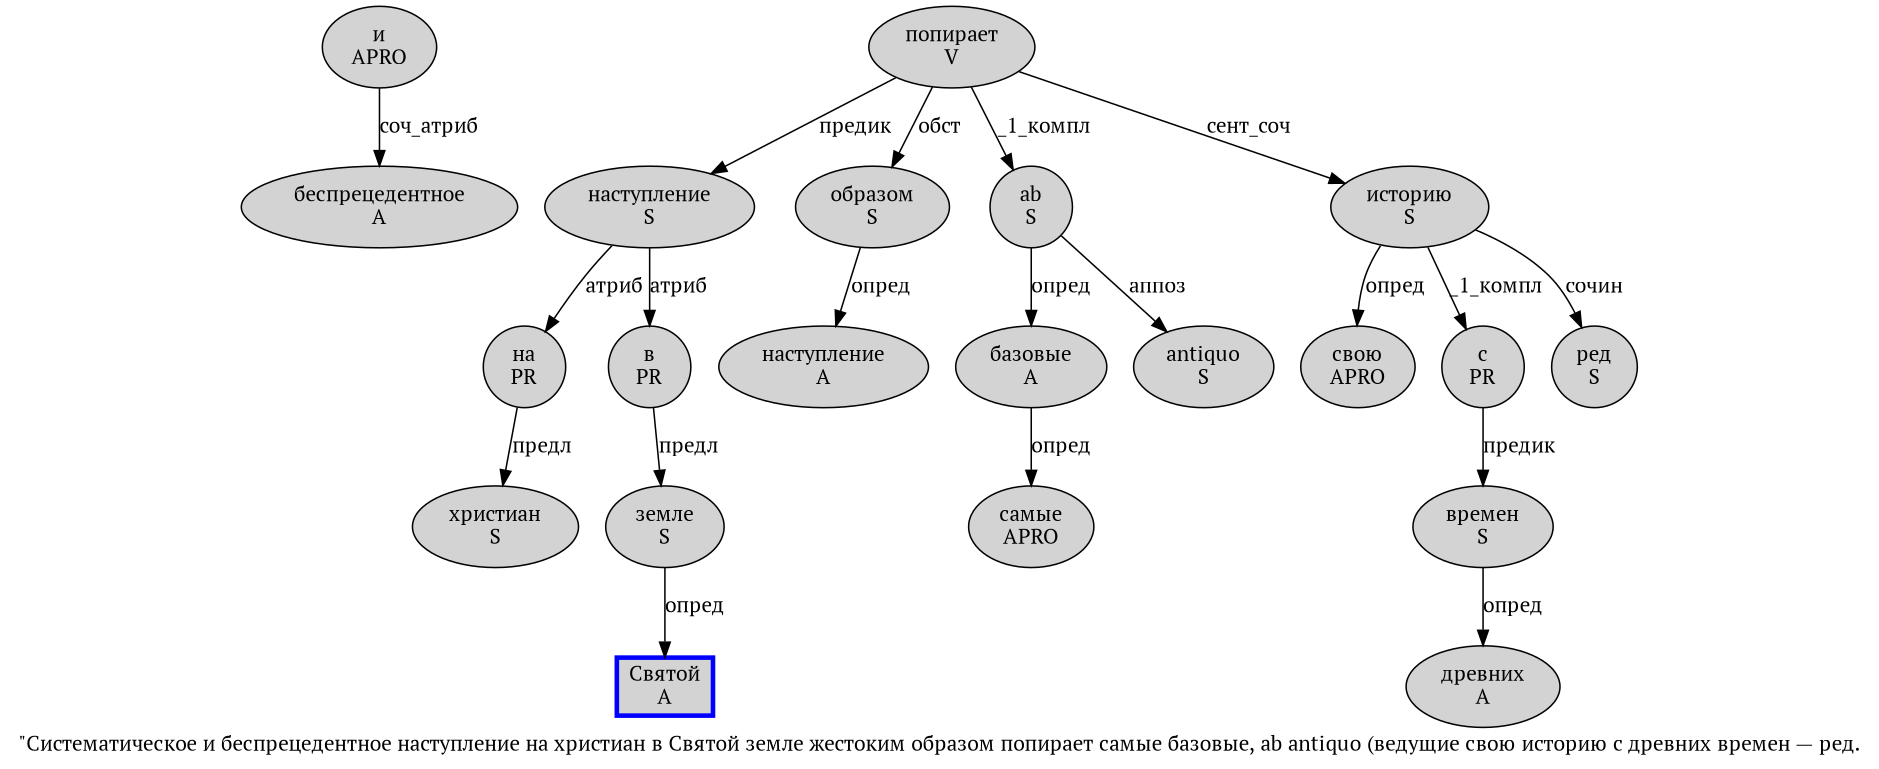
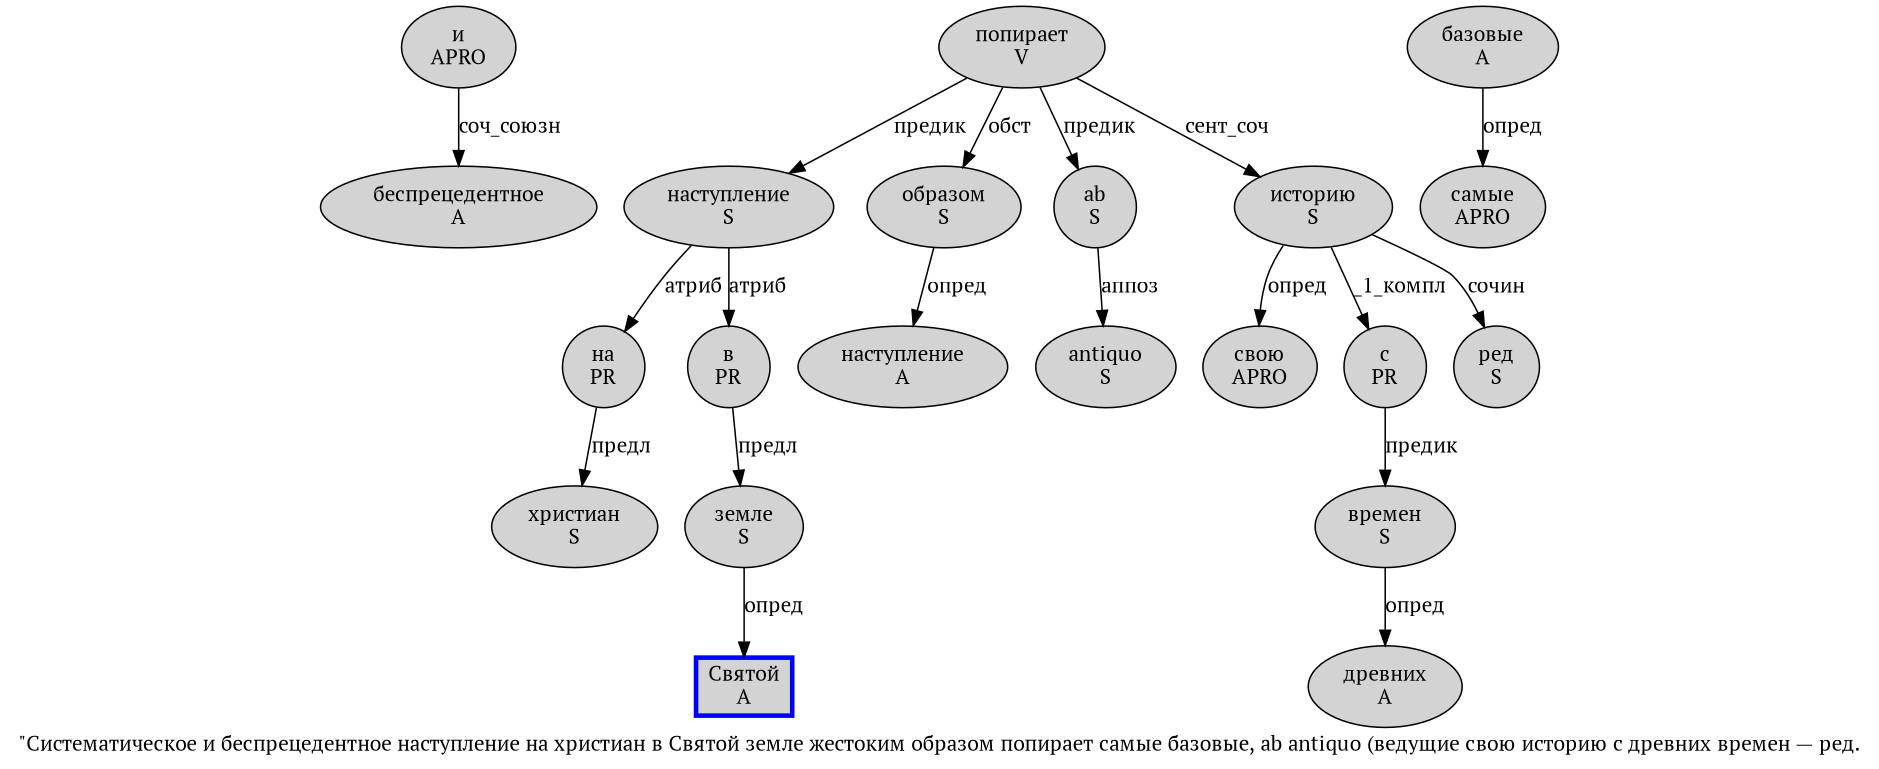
(429, 127) -> (510, 127)
(1044, 127) -> (1100, 127)
(1031, 279) -> none
